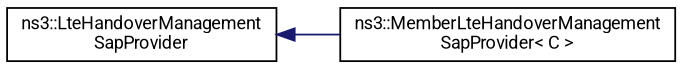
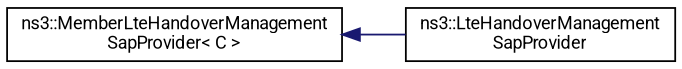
(318, 35) -> (383, 35)
